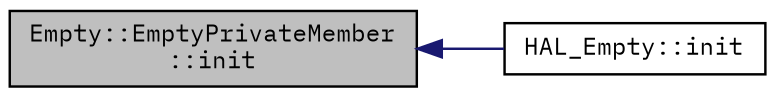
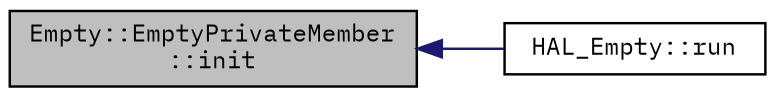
(635, 49) -> (635, 49)
